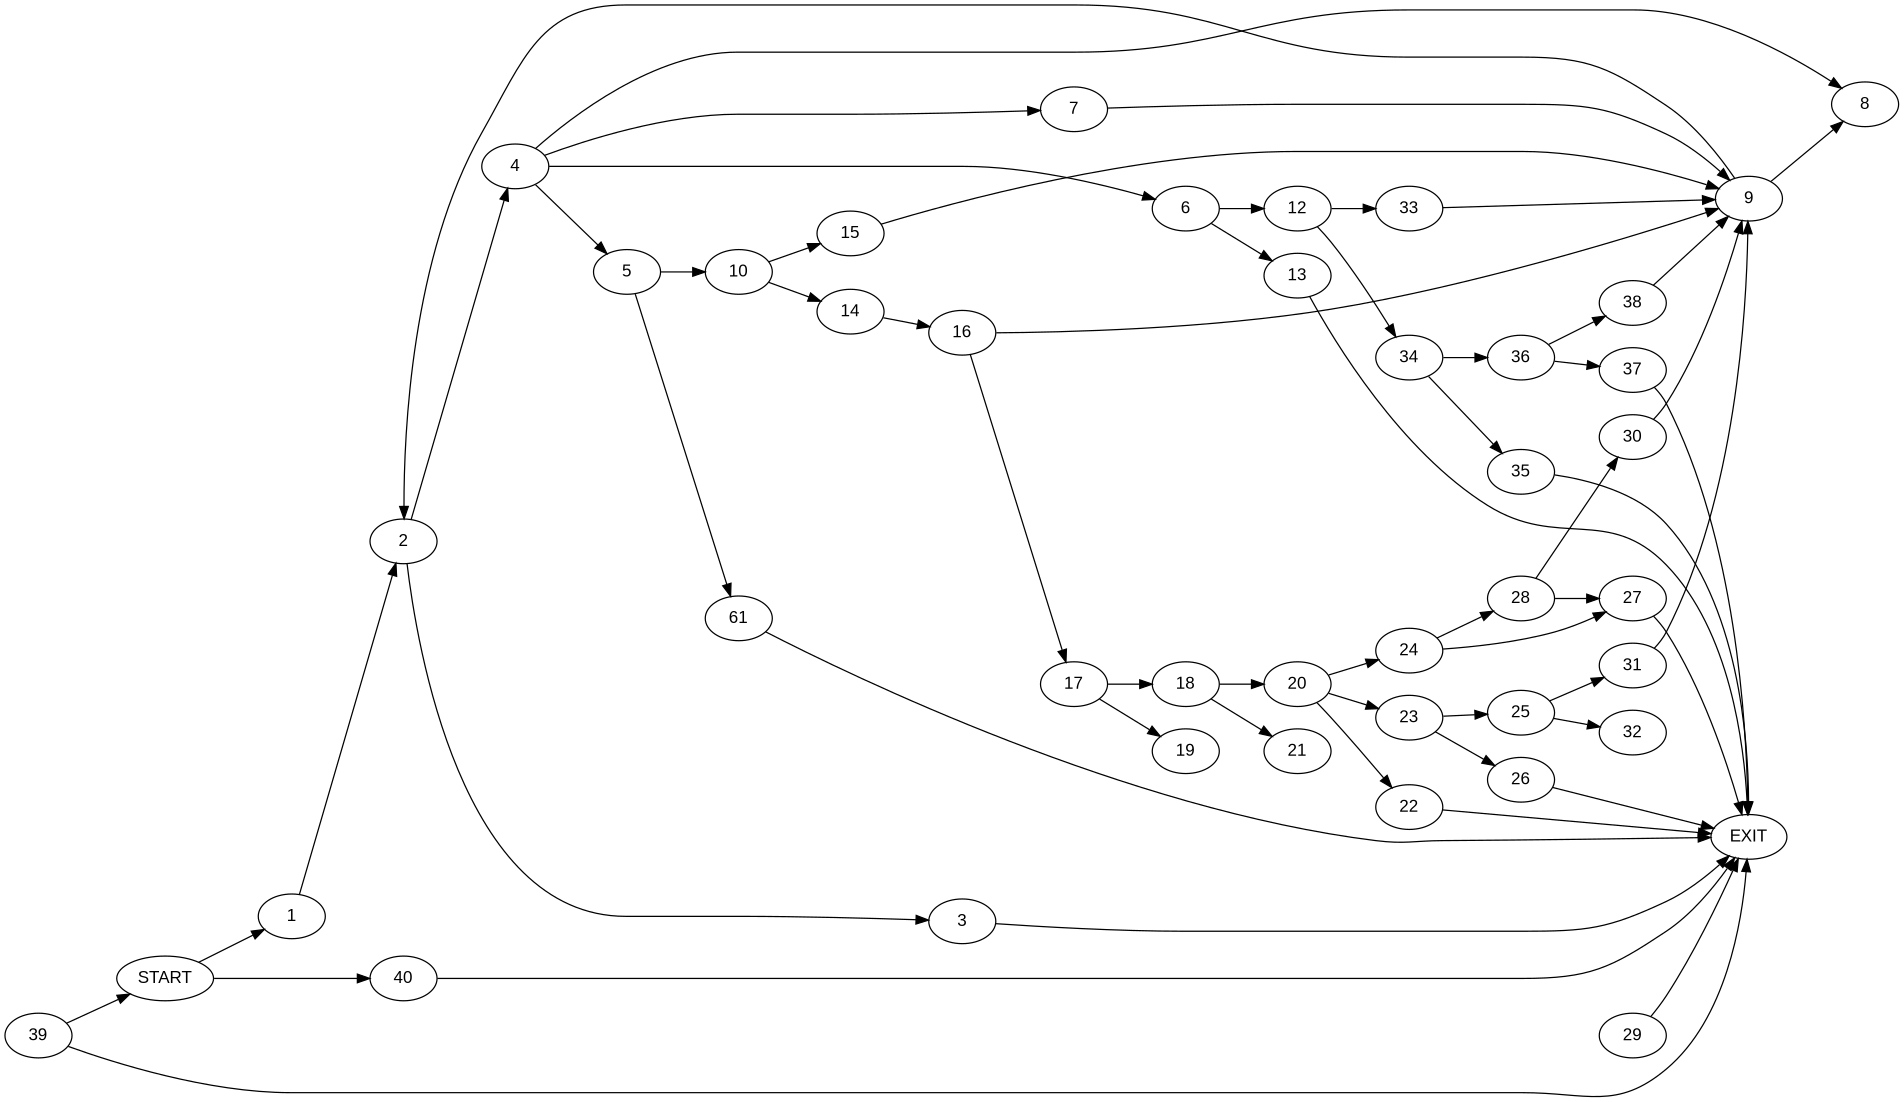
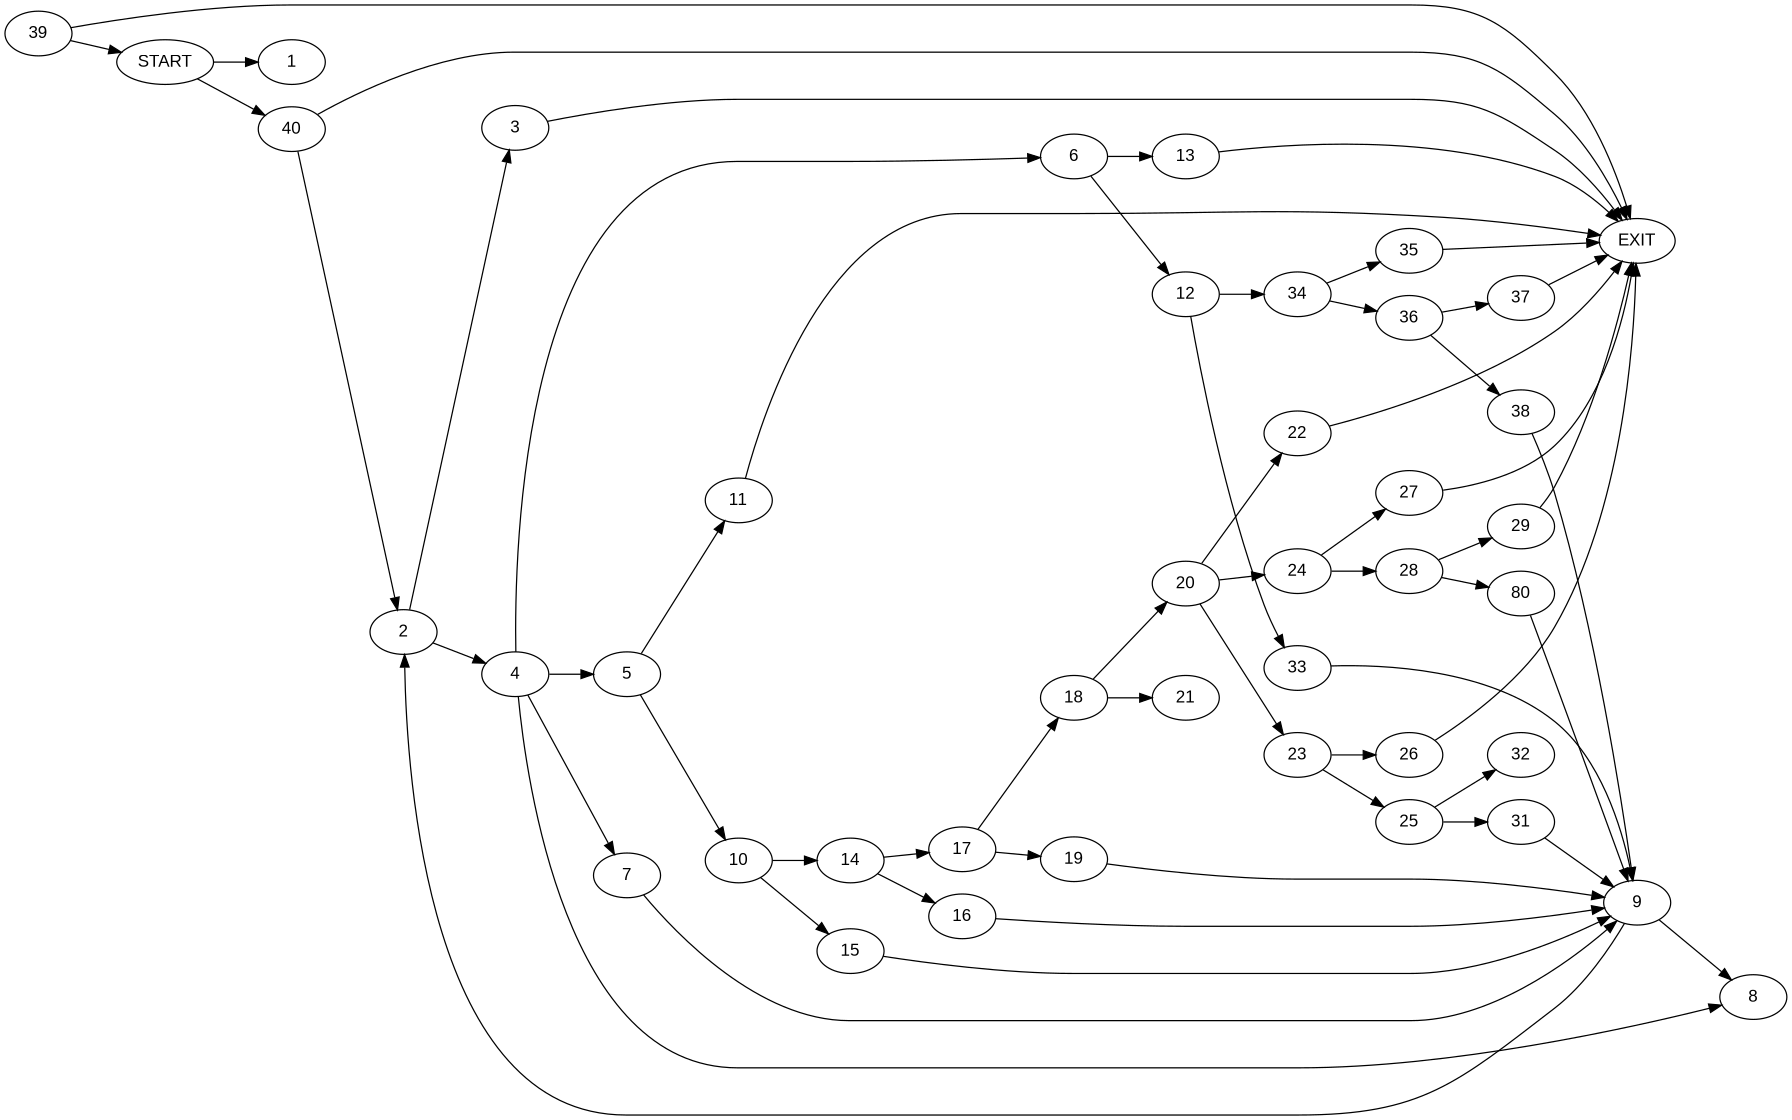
(1633, 437) -> (1521, 594)
(1016, 502) -> (900, 856)
(1571, 598) -> (1459, 551)
(739, 618) -> (739, 500)
(346, 735) -> (346, 374)
none -> (1349, 879)
